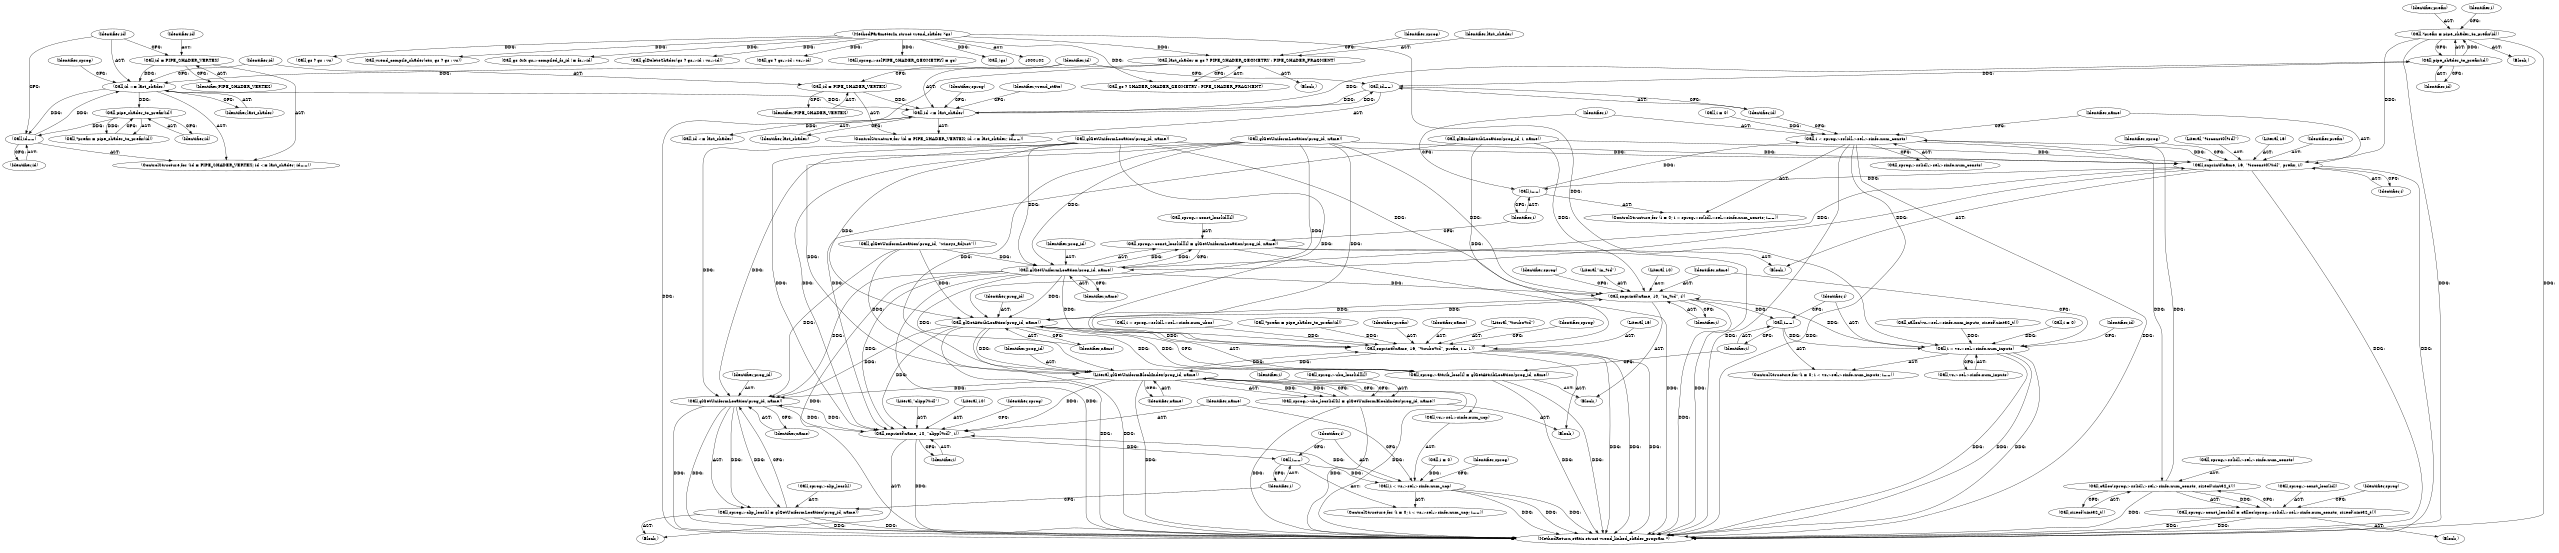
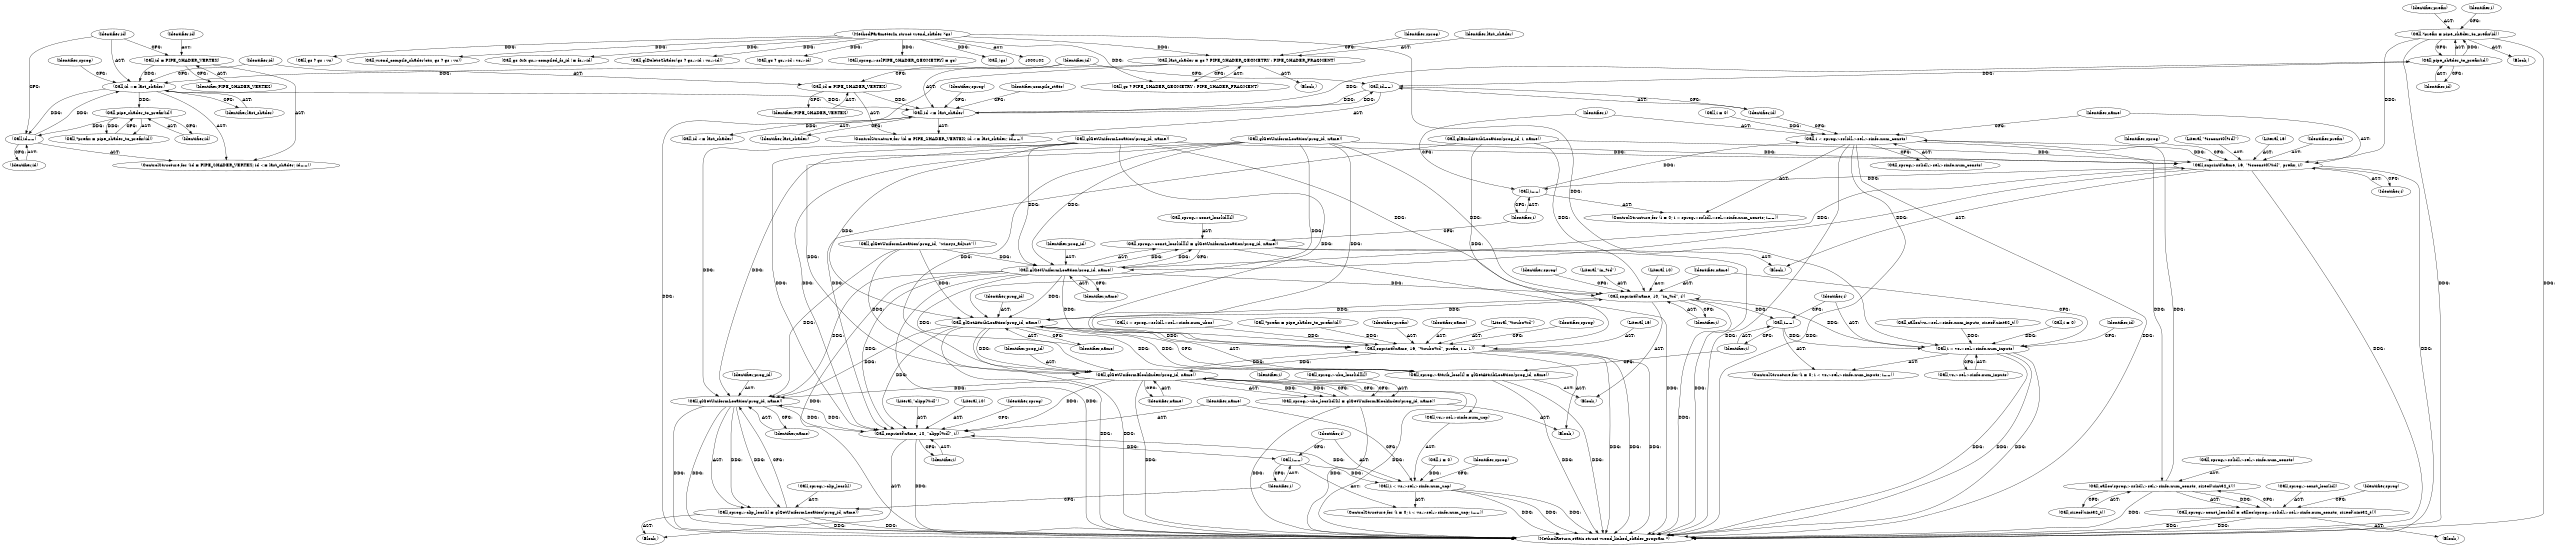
(1038, 87) -> (1038, 87)
(1185, 87) -> (1185, 87)
(1146, 375) -> (1146, 375)
